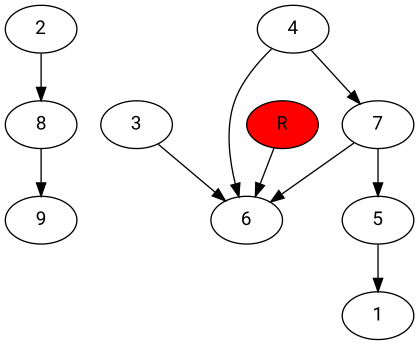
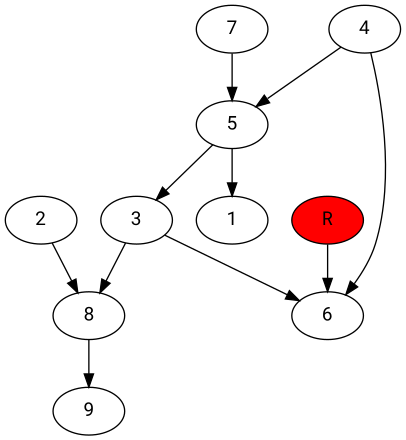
(331, 72) -> (304, 73)
none -> (189, 168)
(318, 169) -> none
none -> (116, 262)
